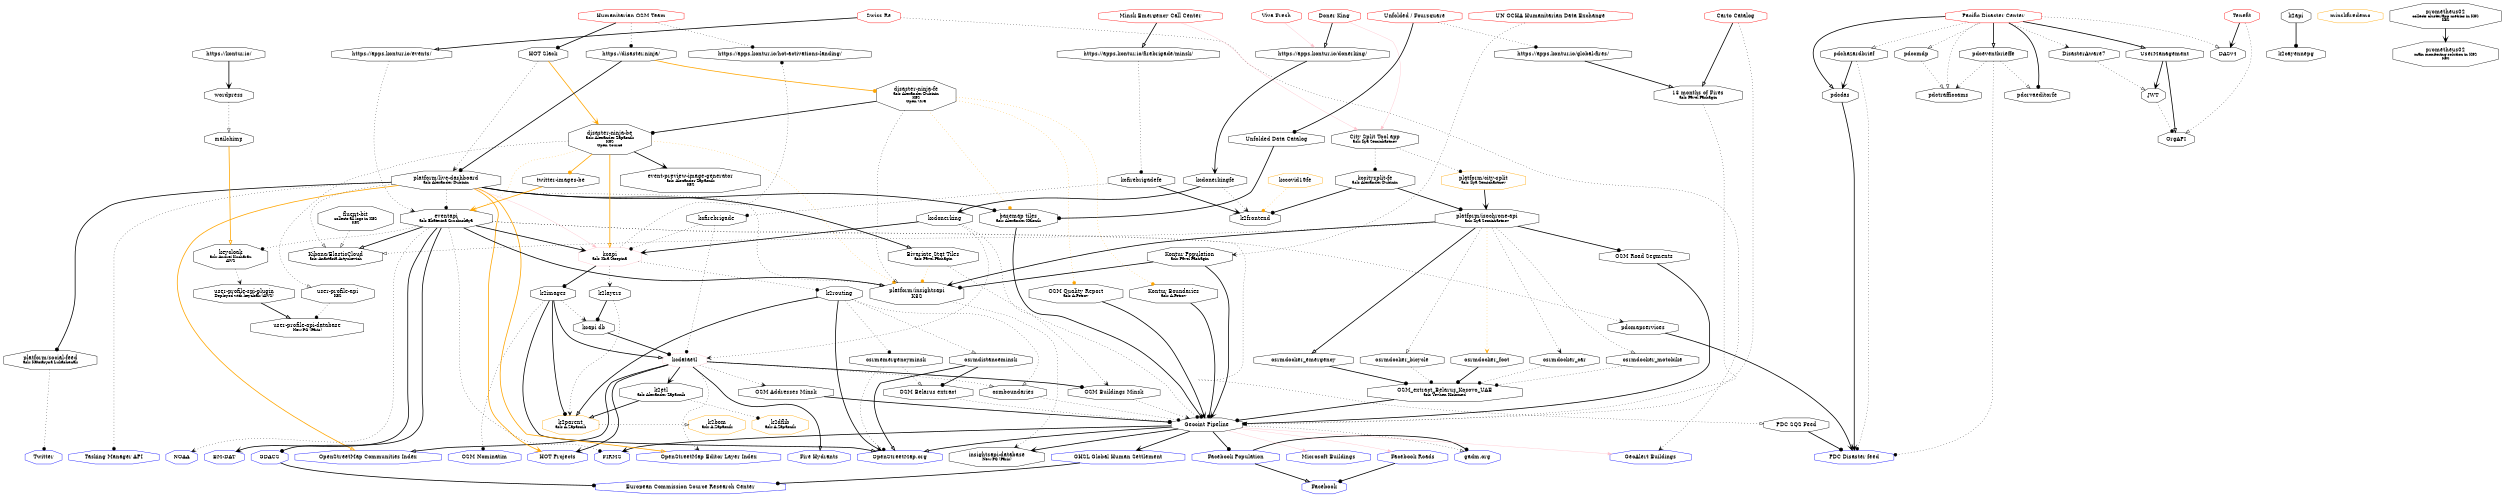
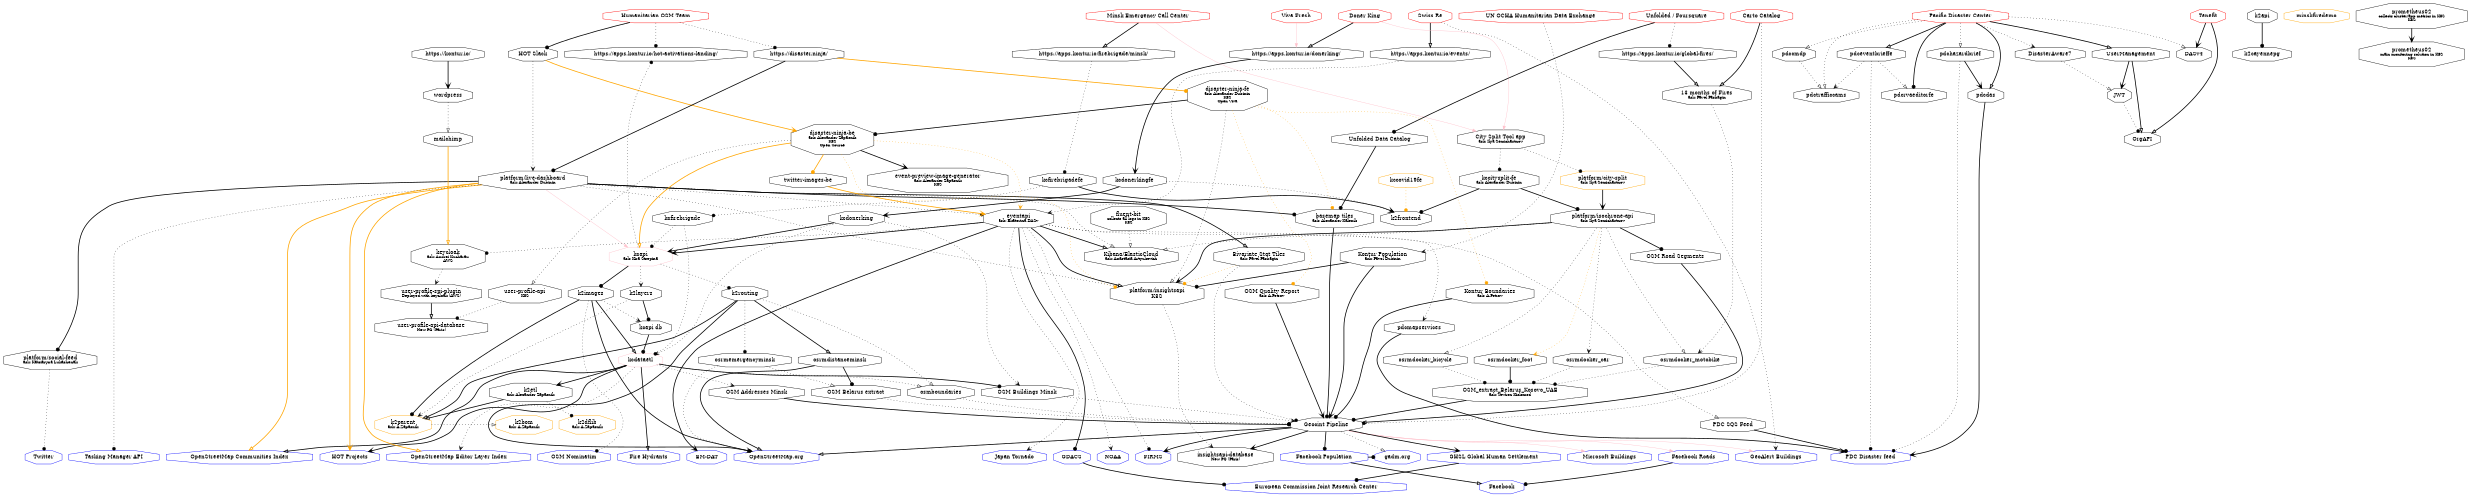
(2238, 86) -> (2204, 86)
(446, 221) -> (1019, 221)
(1190, 259) -> (1383, 259)
(909, 324) -> (791, 326)
(1304, 360) -> none
(1633, 402) -> (1733, 231)
none -> (1015, 457)
(691, 487) -> (1316, 487)
